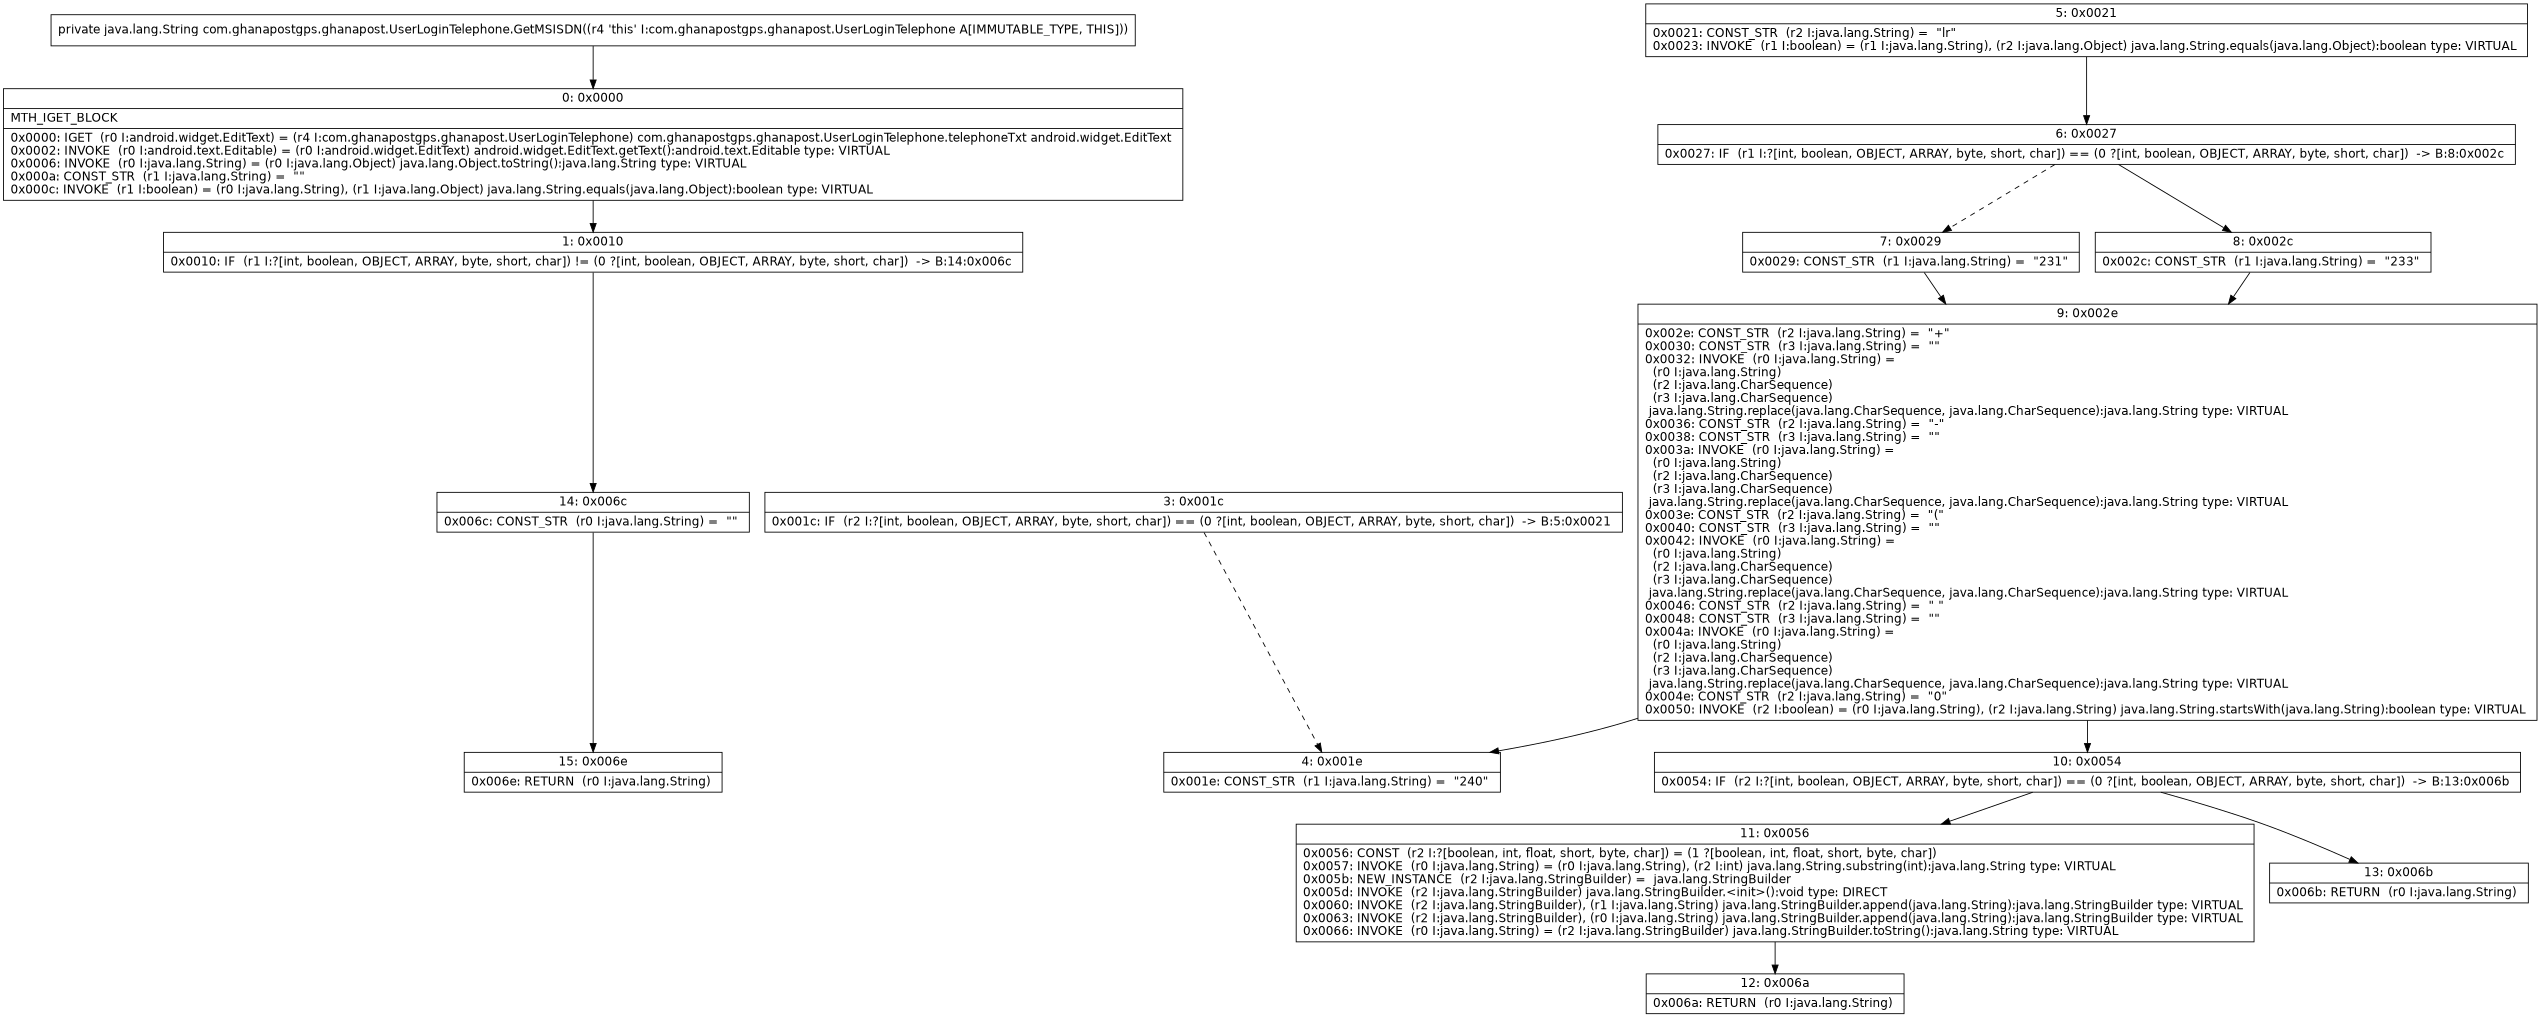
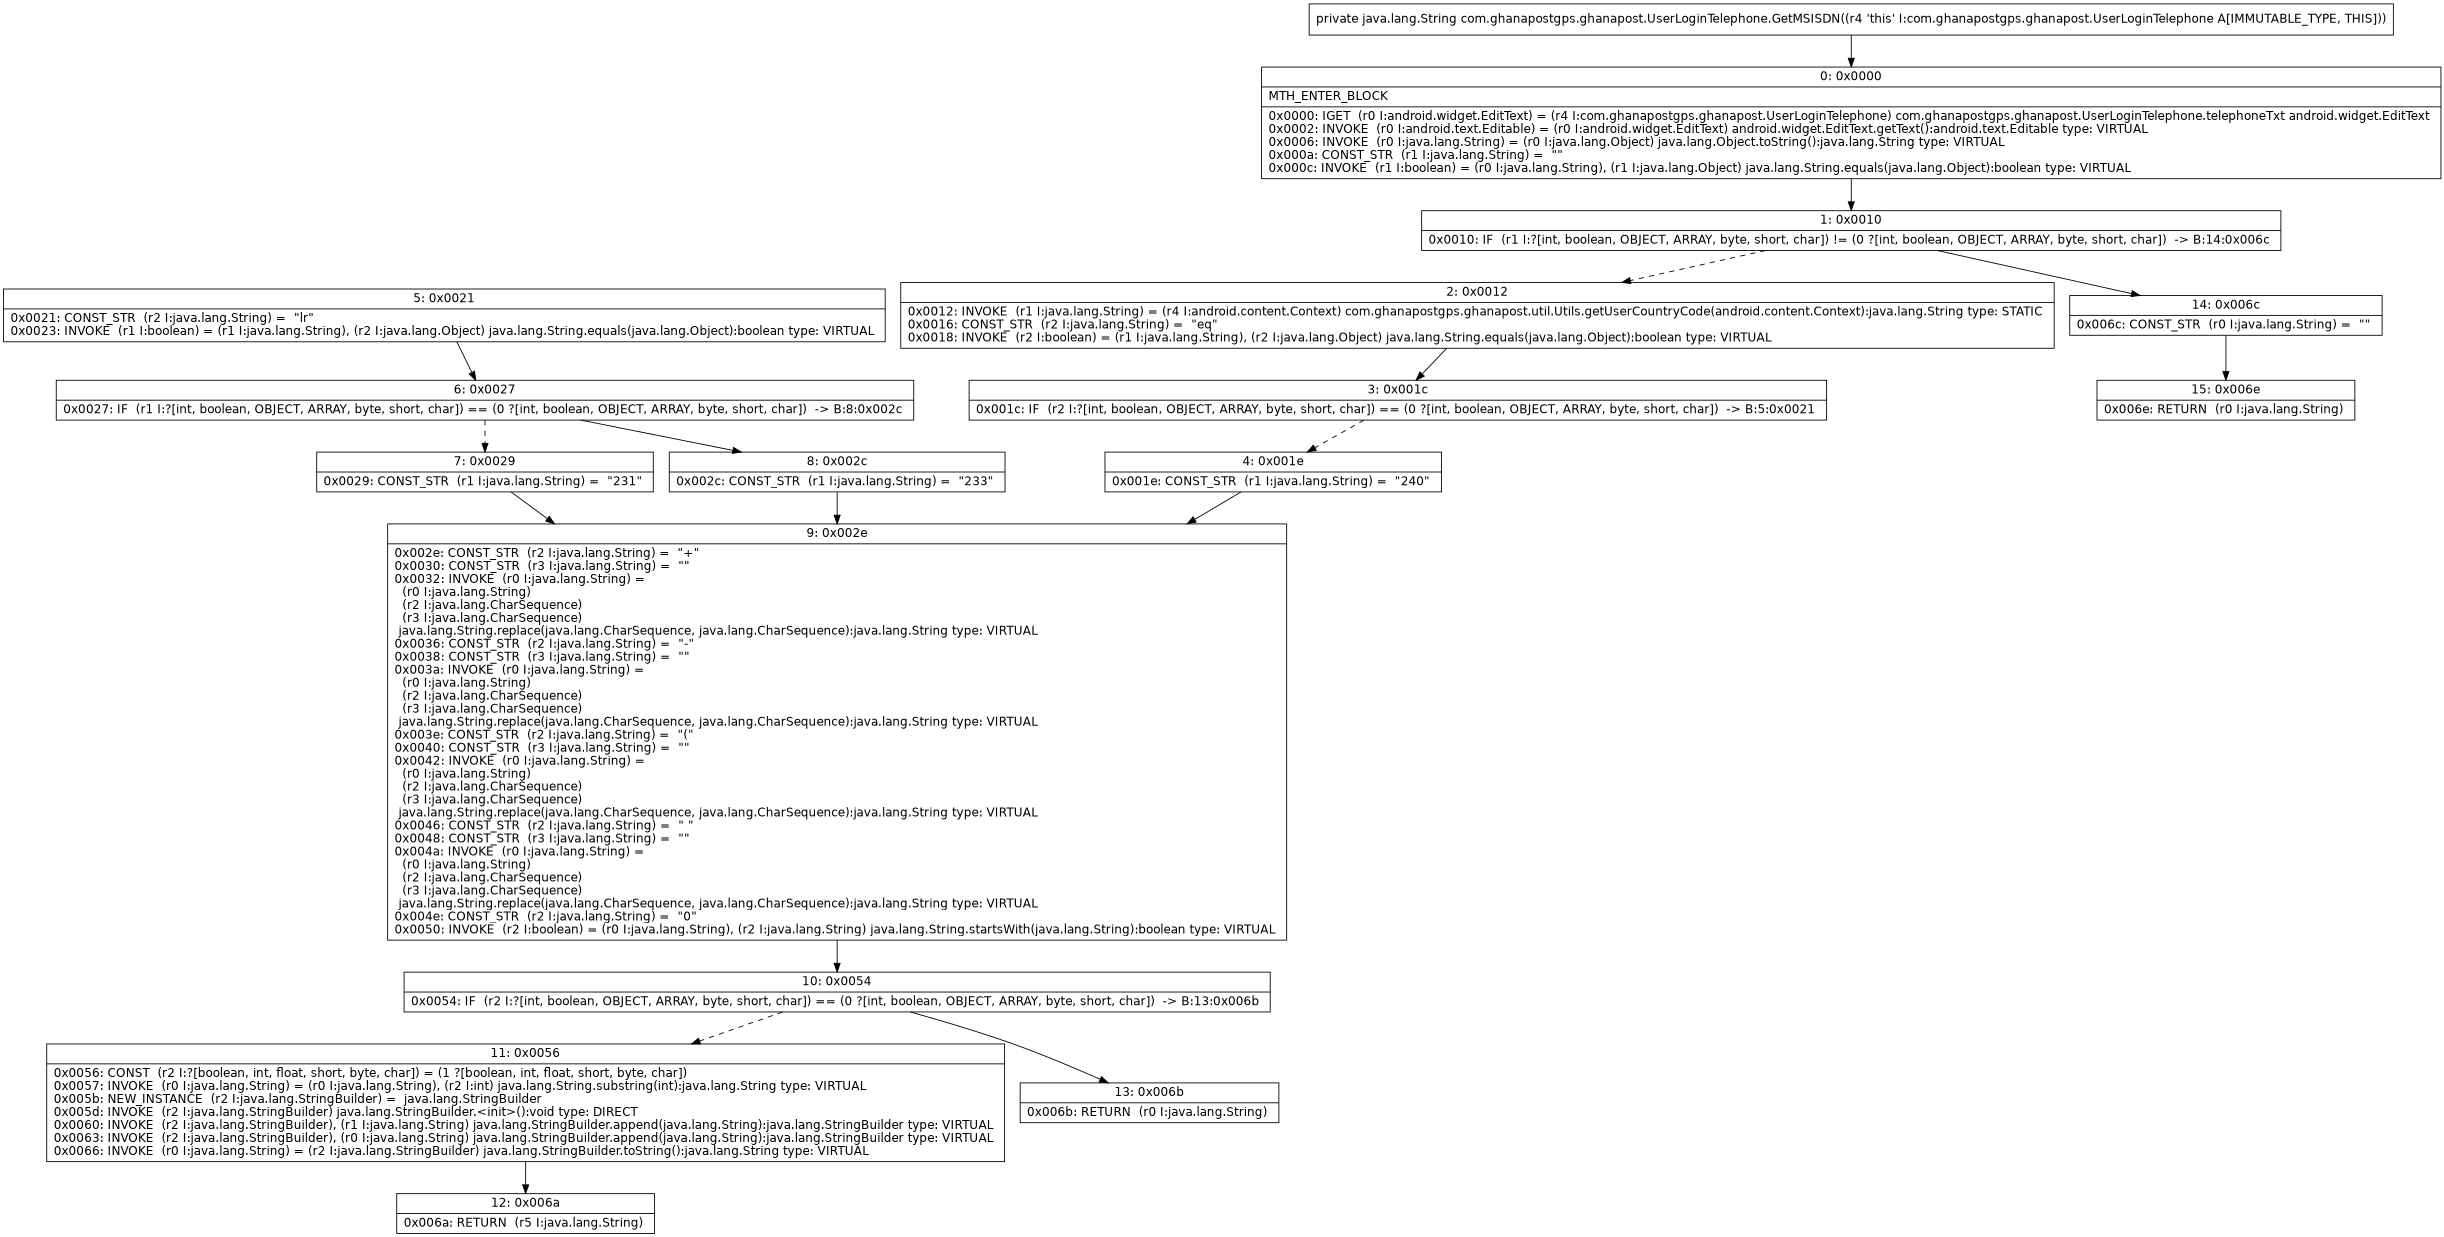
(64, 118) -> (1329, 96)
none -> (1477, 315)
(1569, 737) -> (1218, 506)
(1991, 807) -> (741, 1026)
(1775, 1003) -> (526, 1223)
